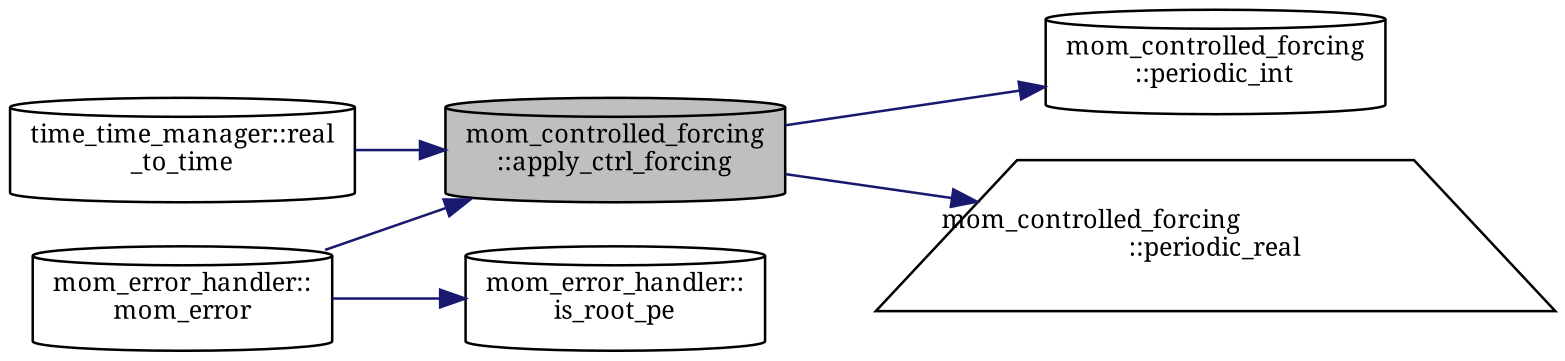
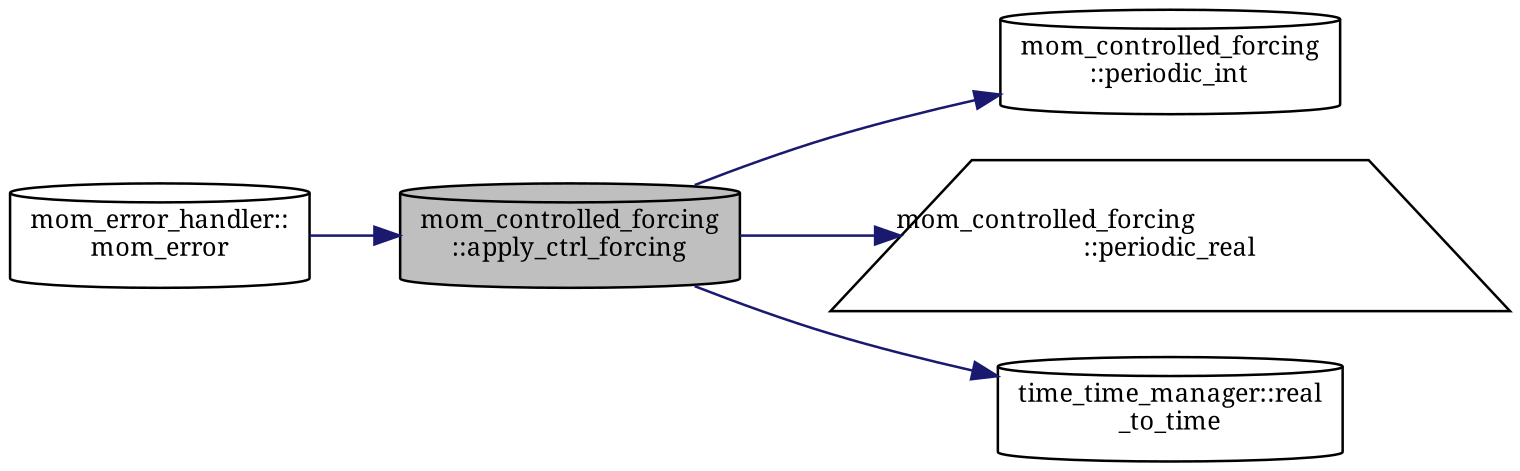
(387, 150) -> (832, 334)
(615, 299) -> none
